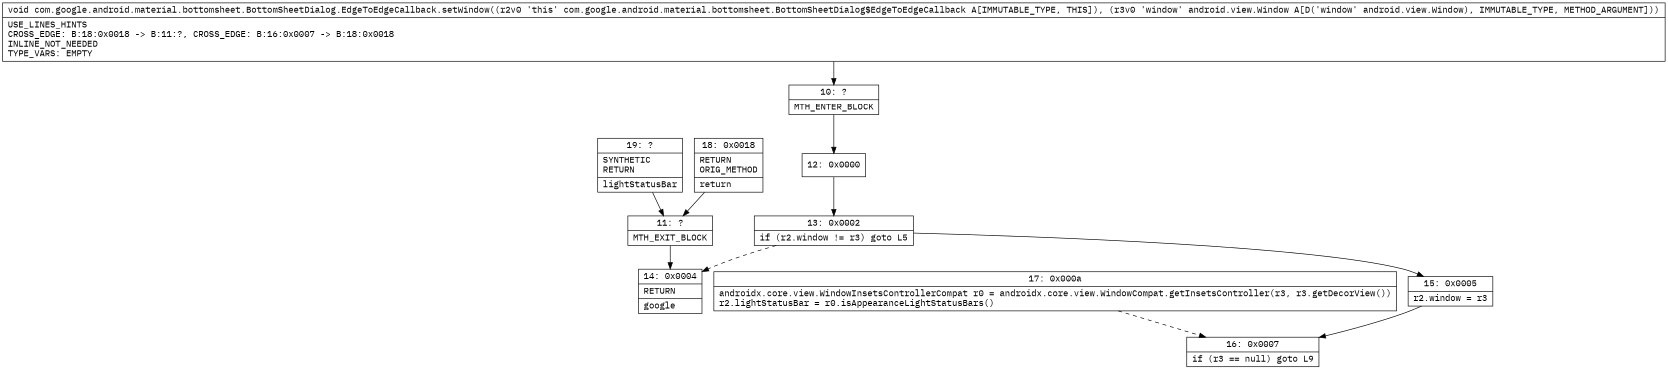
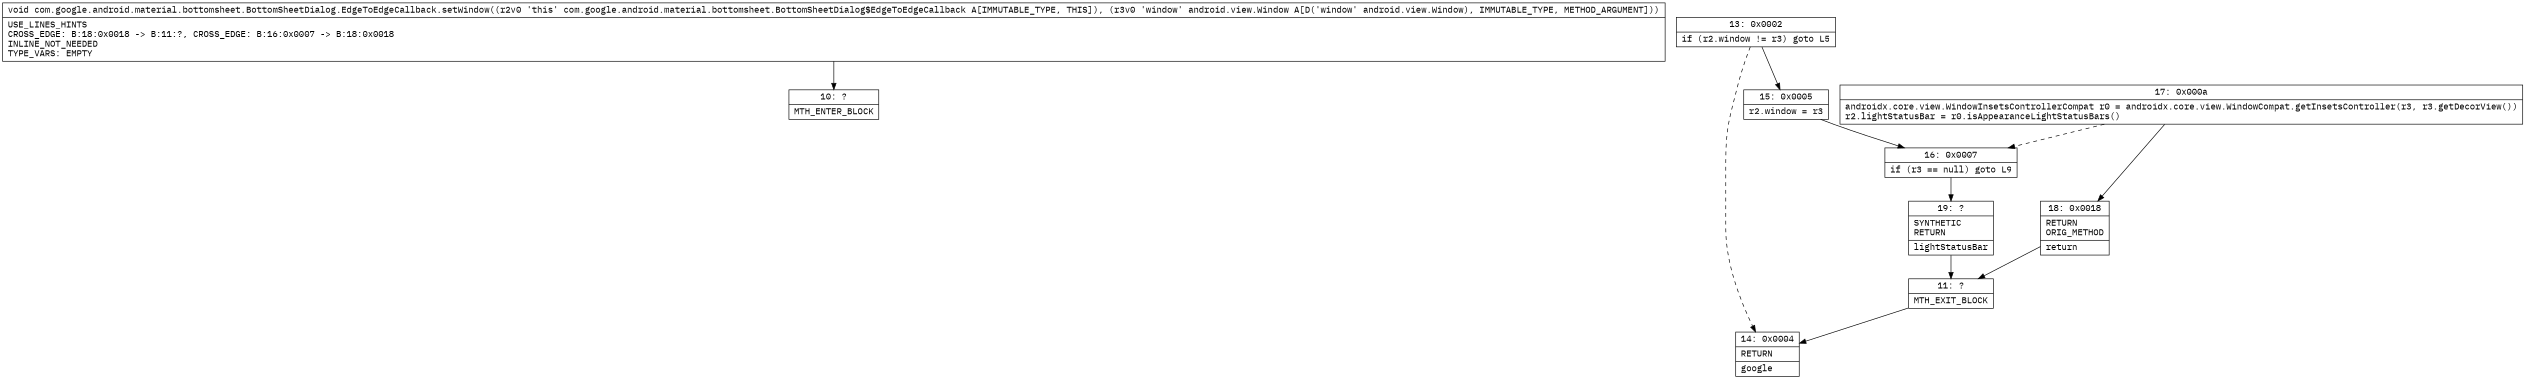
none -> (2133, 160)
(834, 165) -> none
none -> (1951, 186)
